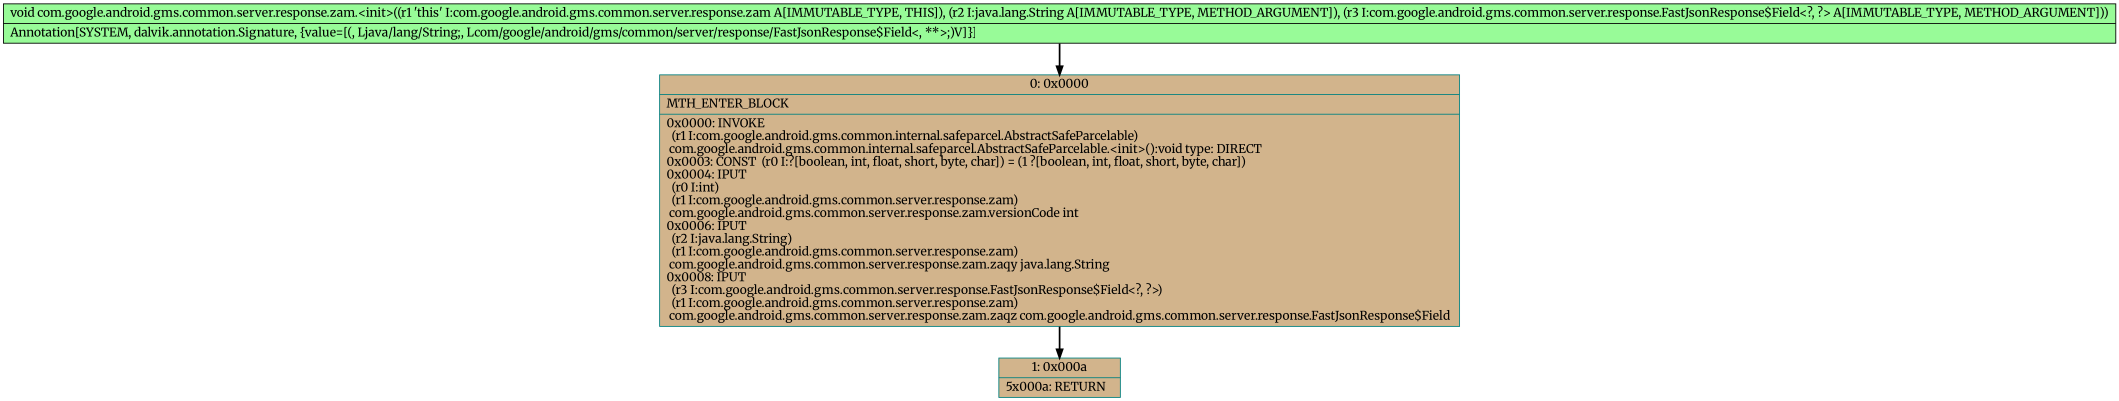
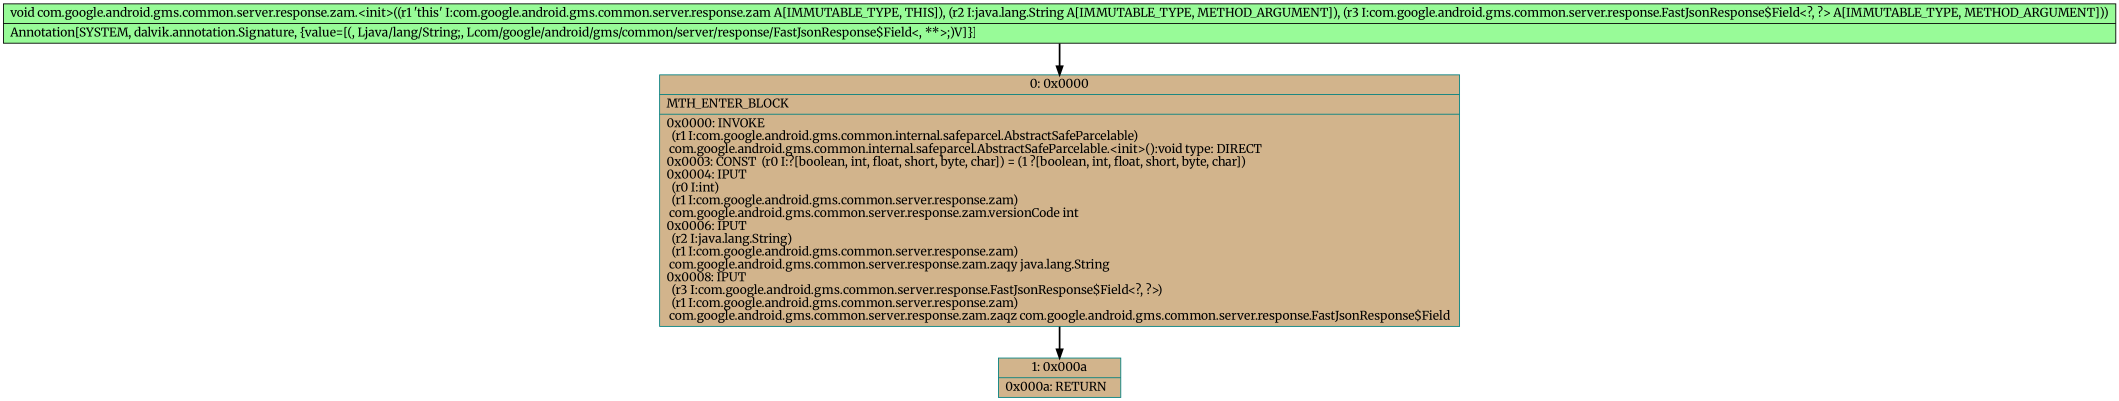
(1060, 387) -> (1060, 387)
